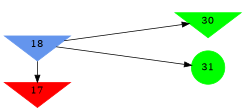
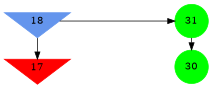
(208, 21) -> (192, 67)
(123, 33) -> (192, 40)
